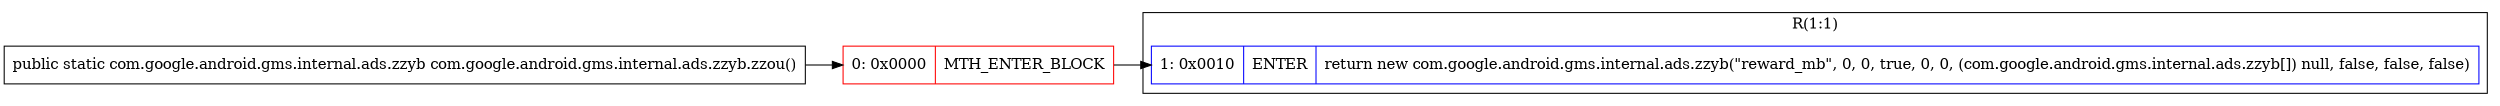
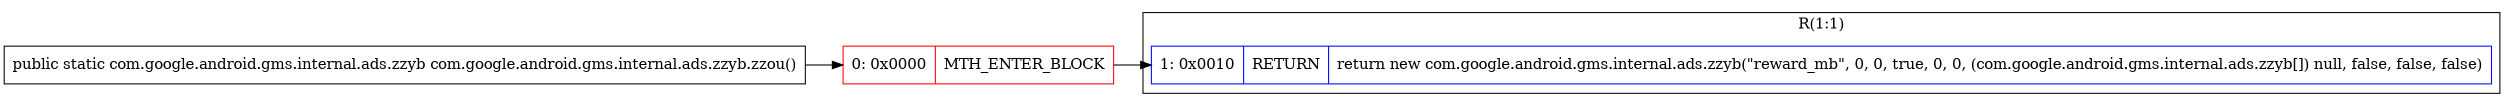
(1280, 64) -> (1286, 64)
